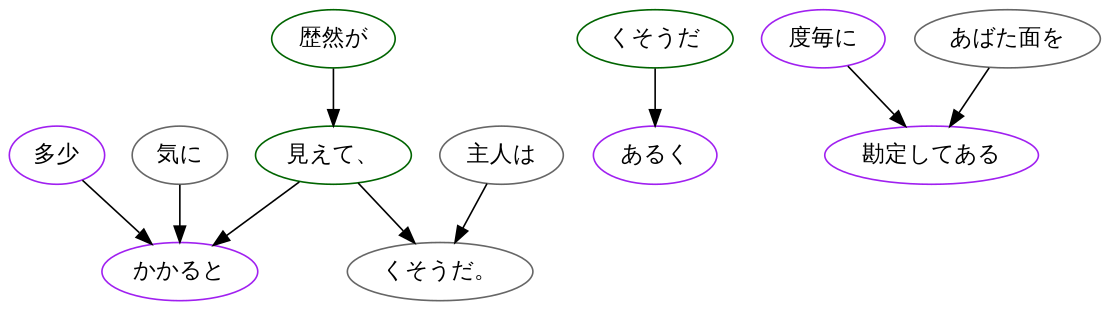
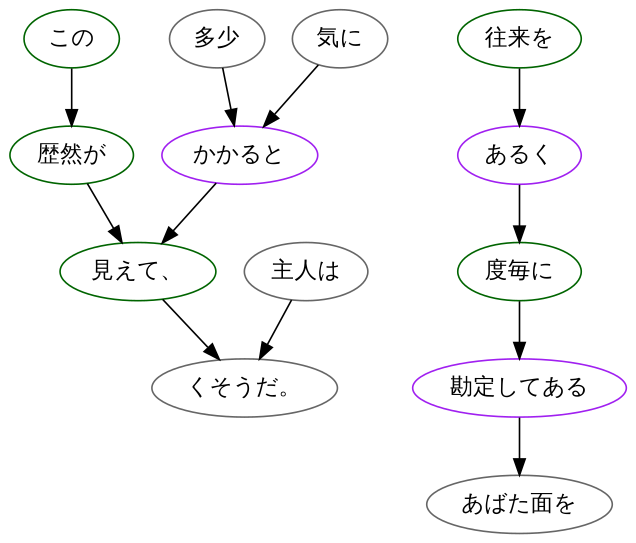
none -> (72, 39)
(655, 39) -> (520, 39)
(823, 39) -> (520, 272)
(974, 90) -> (520, 438)
(57, 155) -> (217, 39)
none -> (520, 205)
(263, 209) -> (195, 207)
